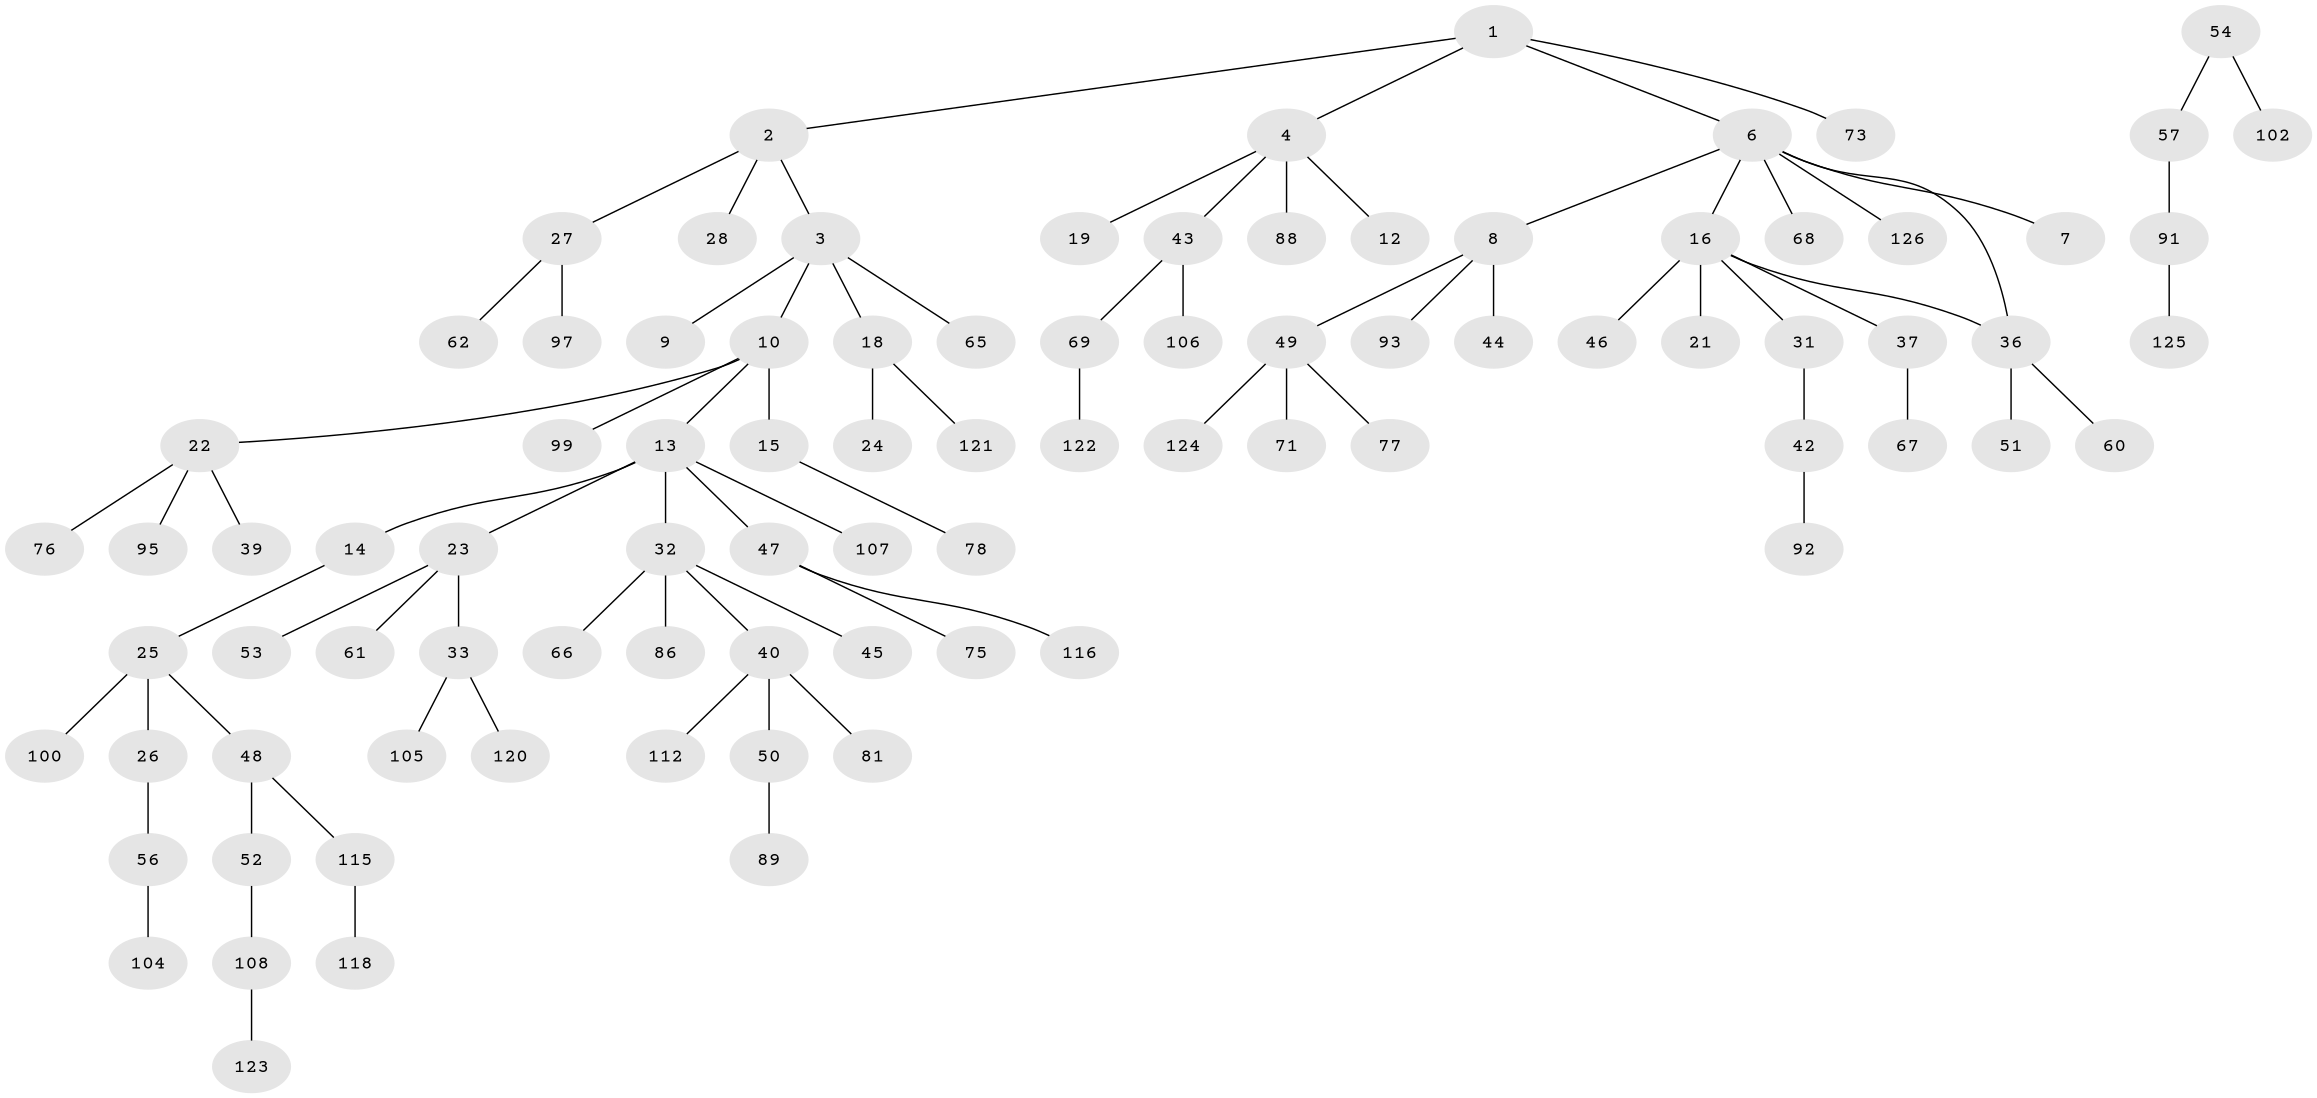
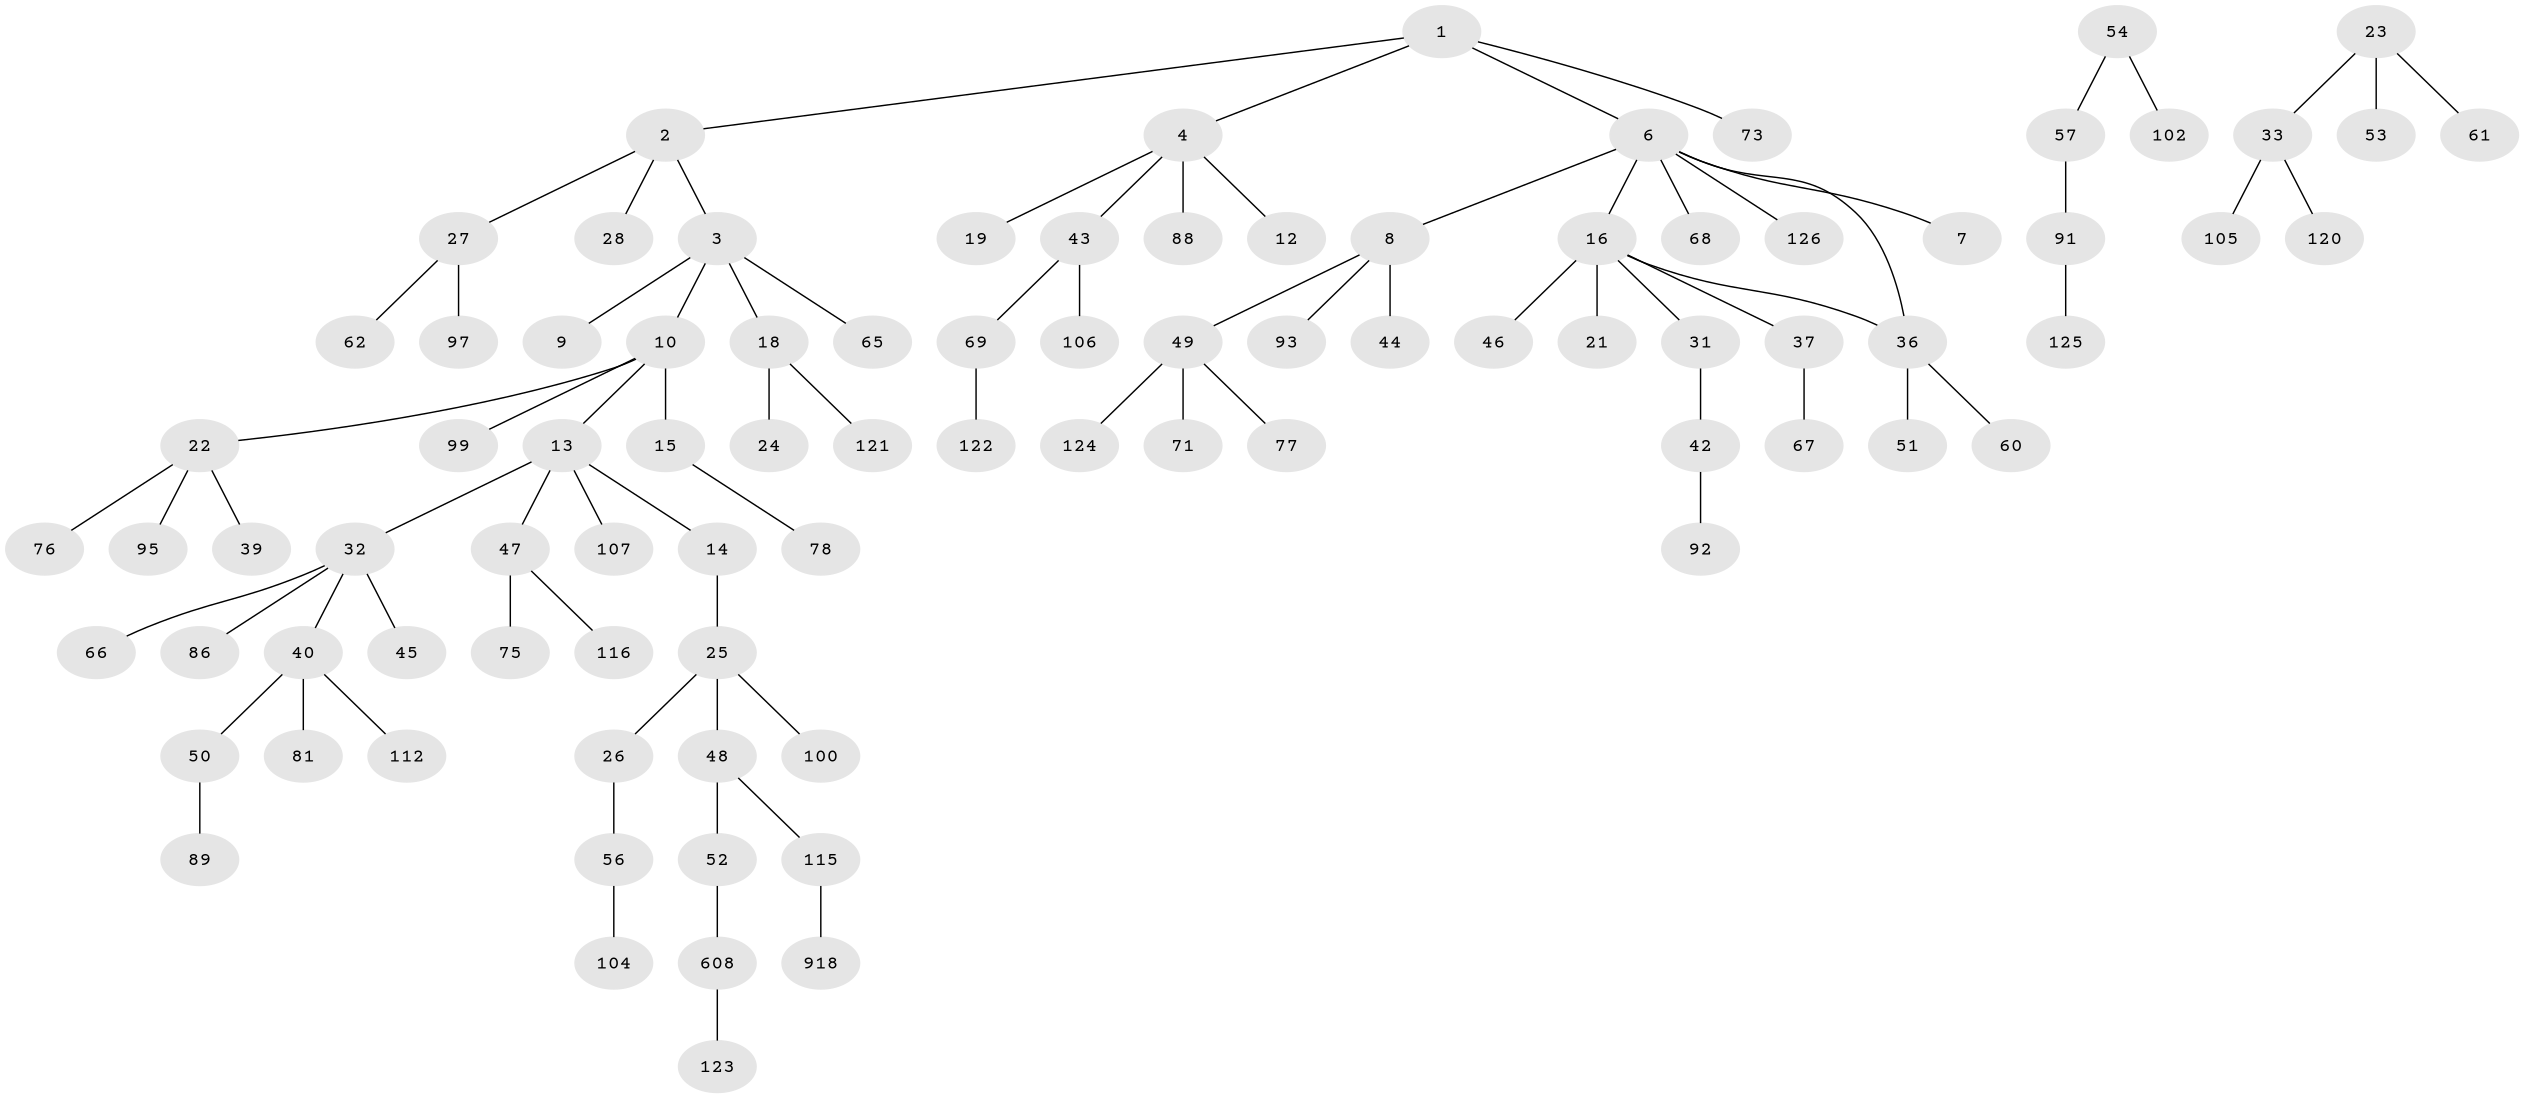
(562, 497) -> none
(252, 963) -> (717, 963)
(355, 963) -> (821, 963)
